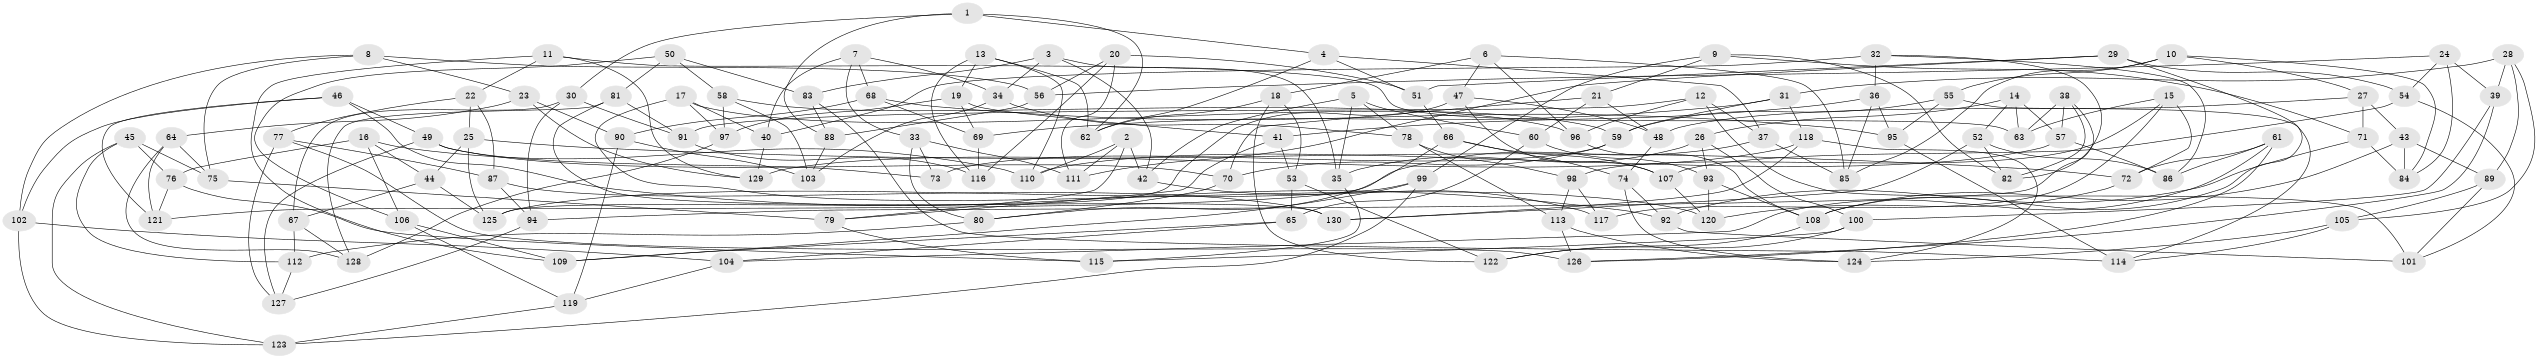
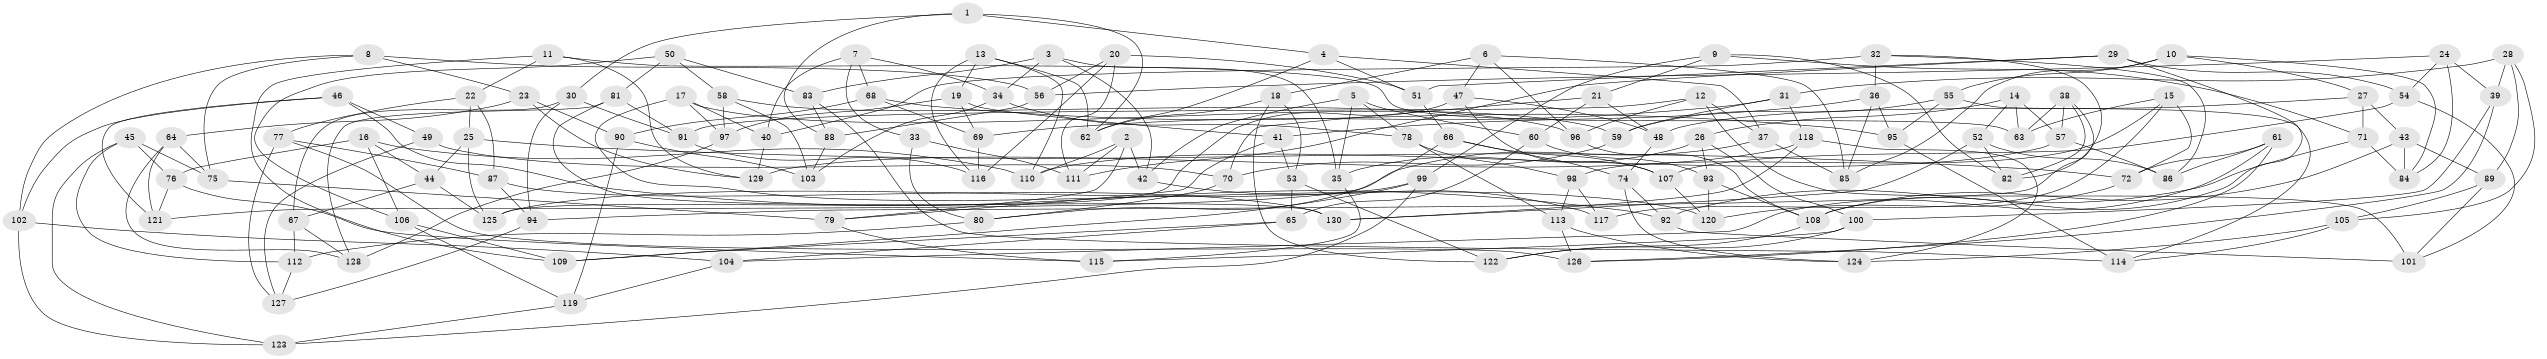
(936, 179) -> none
